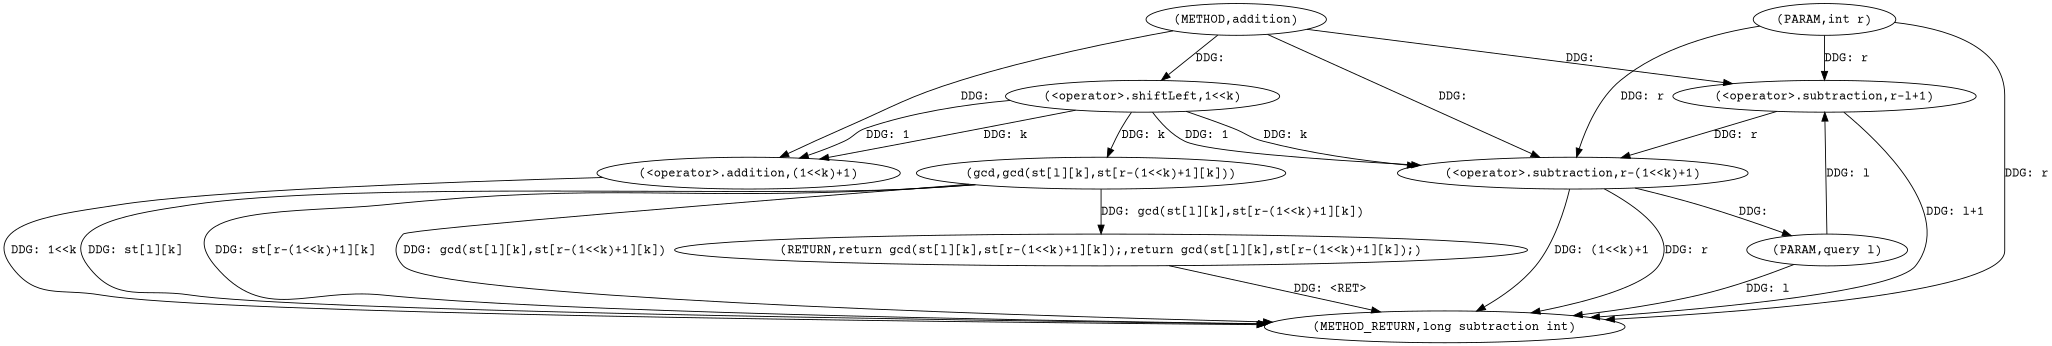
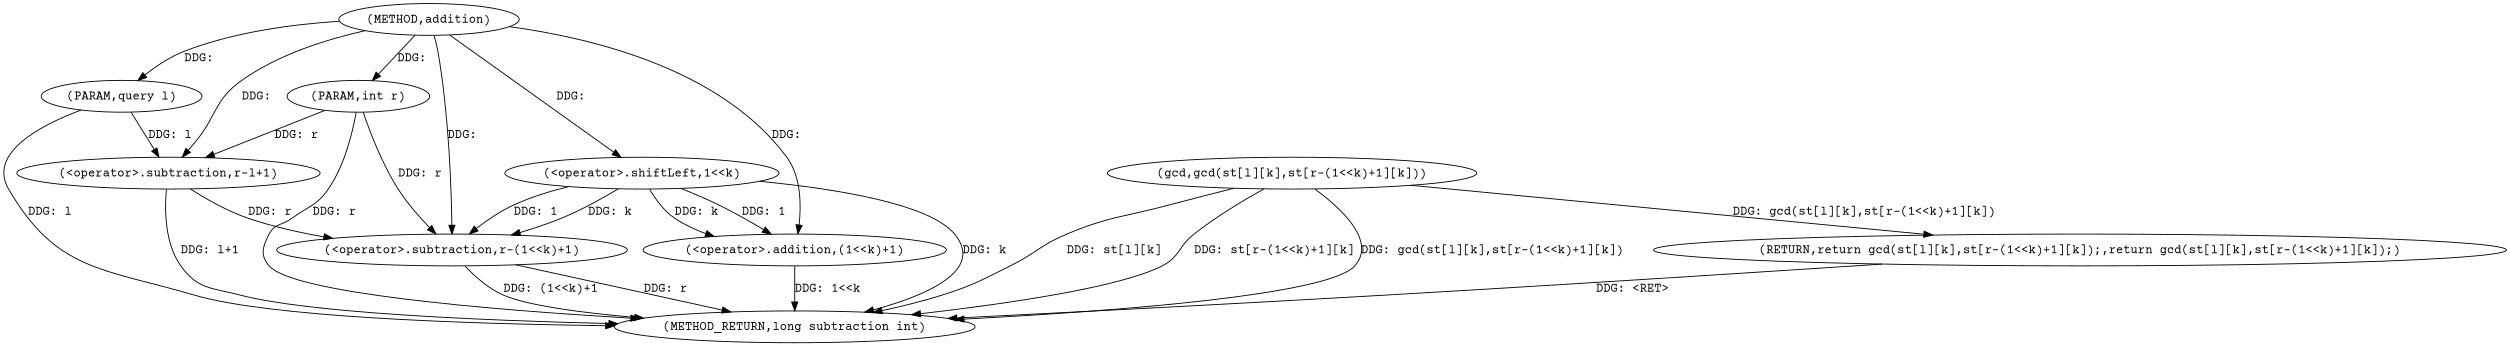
none -> (397, 55)
(1120, 130) -> (925, 214)
(1710, 208) -> (238, 35)
